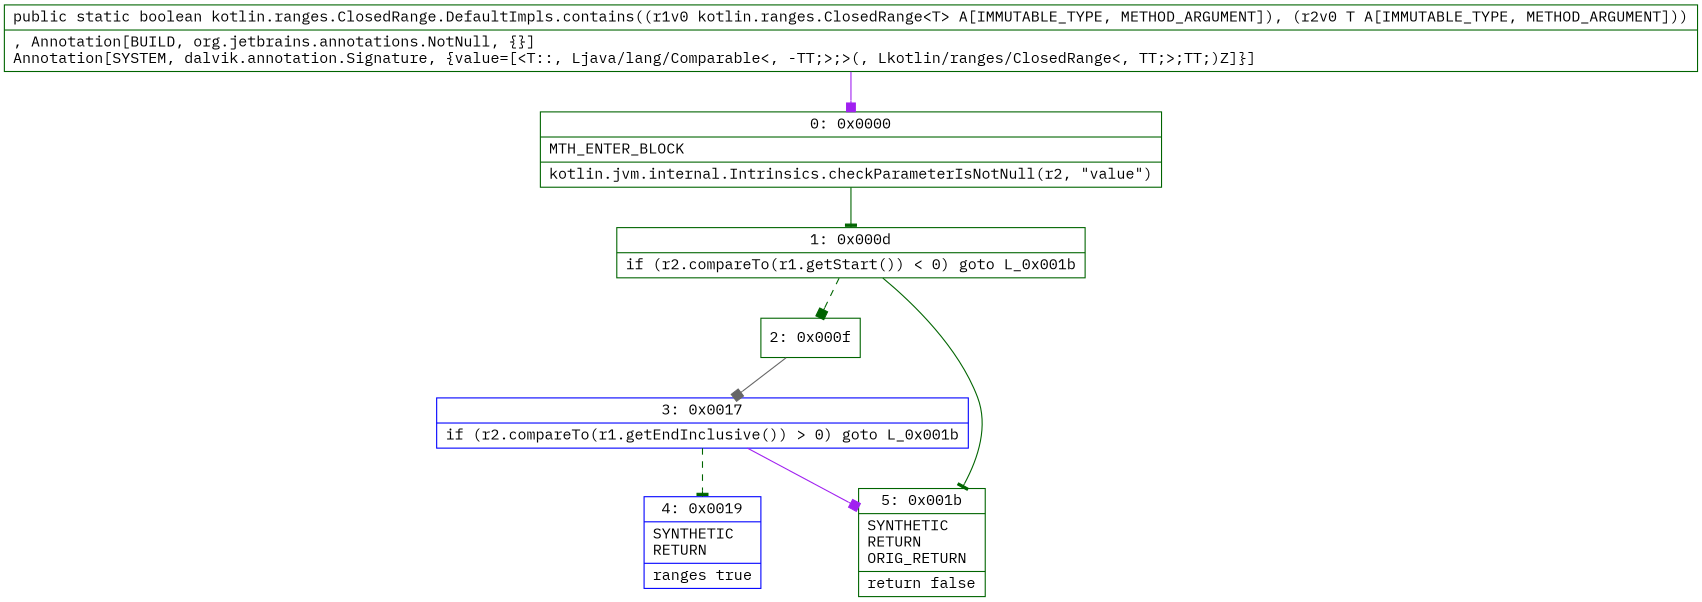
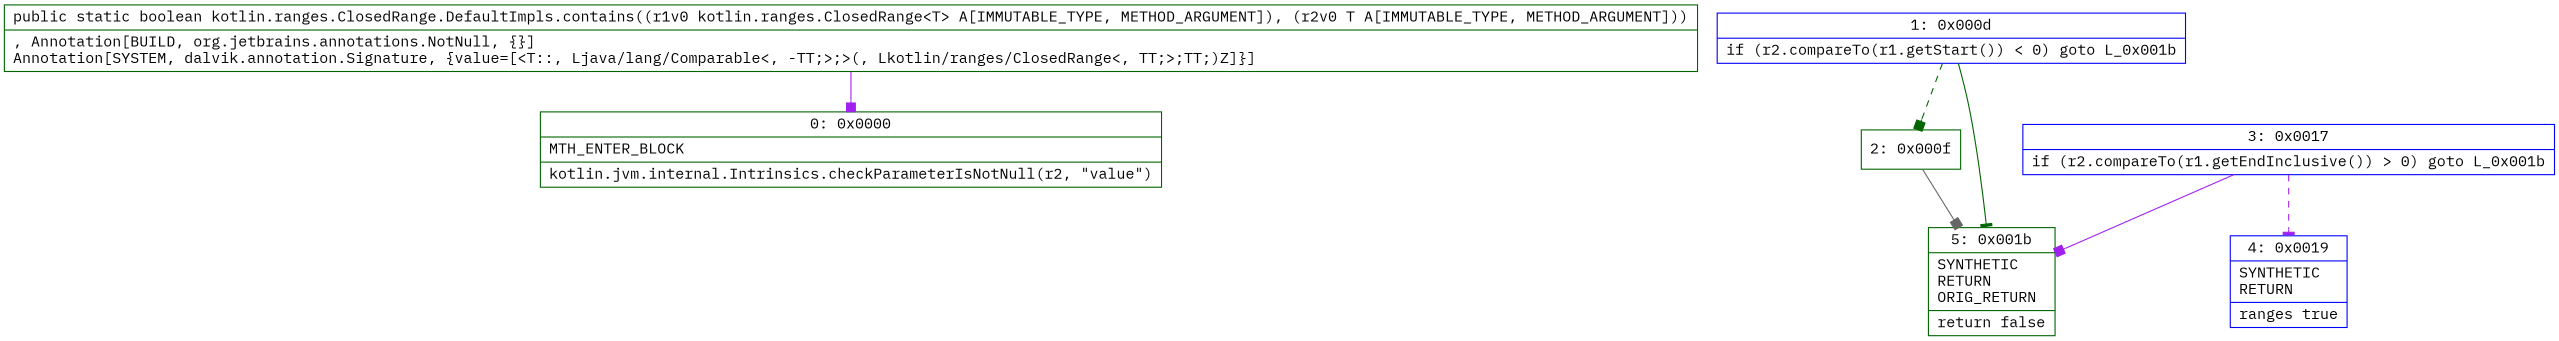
(851, 205) -> none
(851, 253) -> (1951, 38)
(764, 374) -> (1938, 194)
(702, 469) -> (2289, 202)
